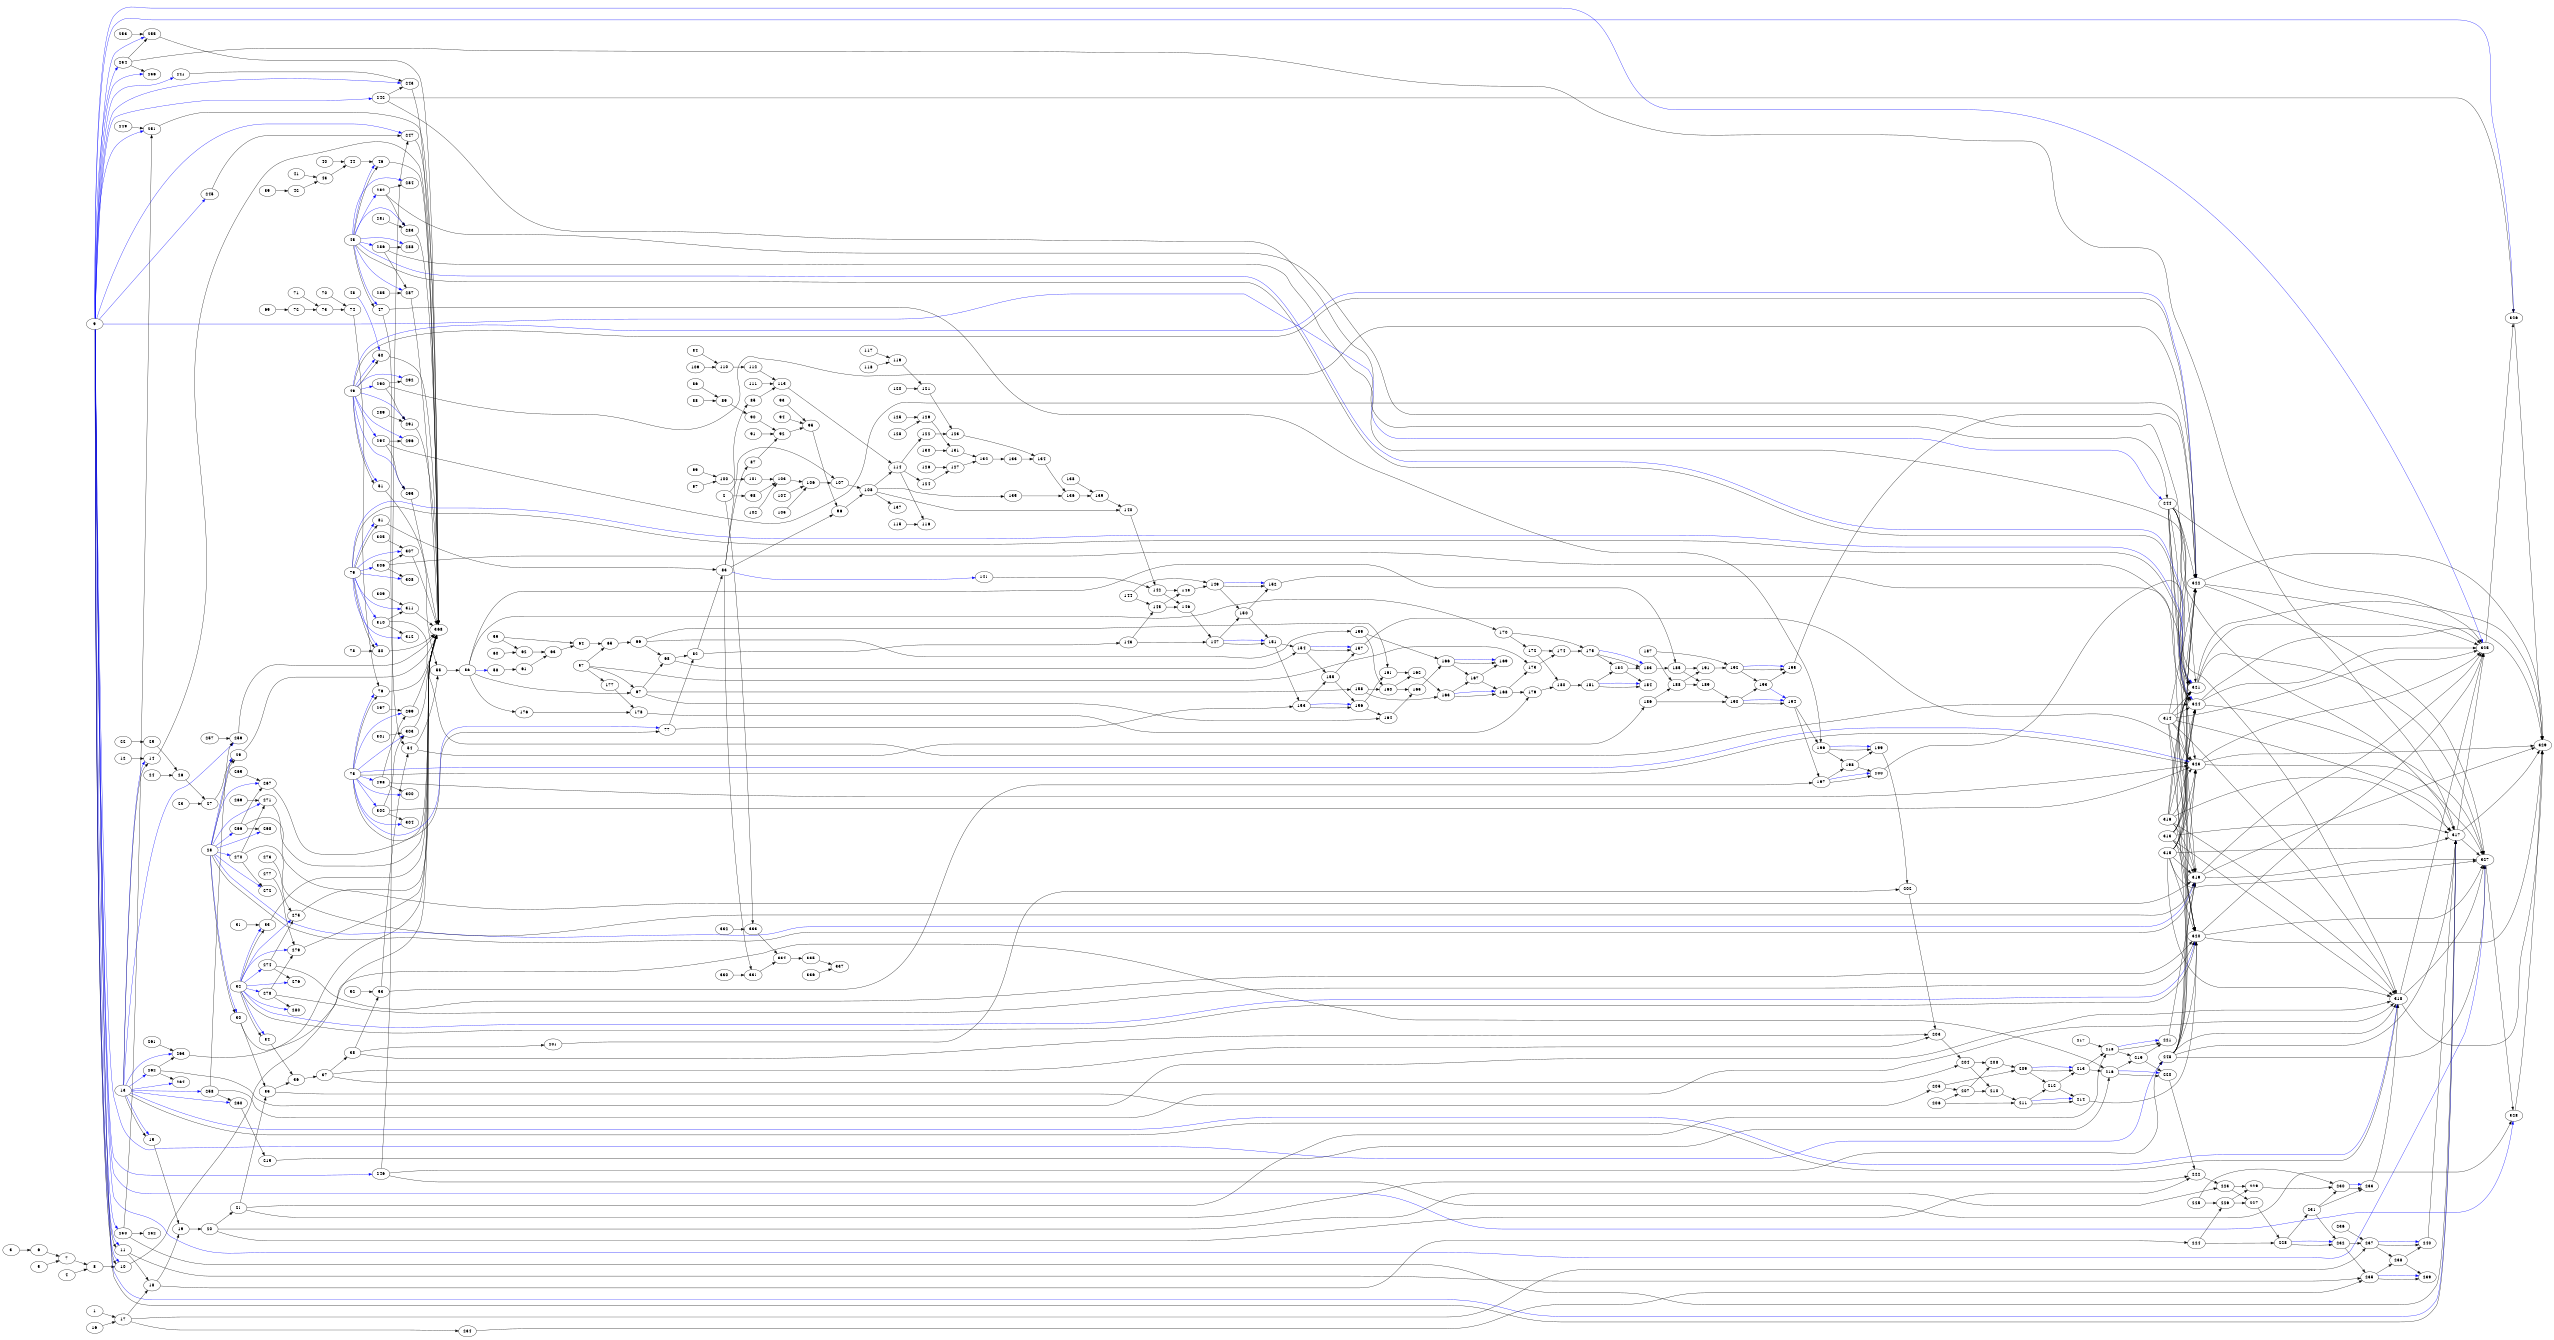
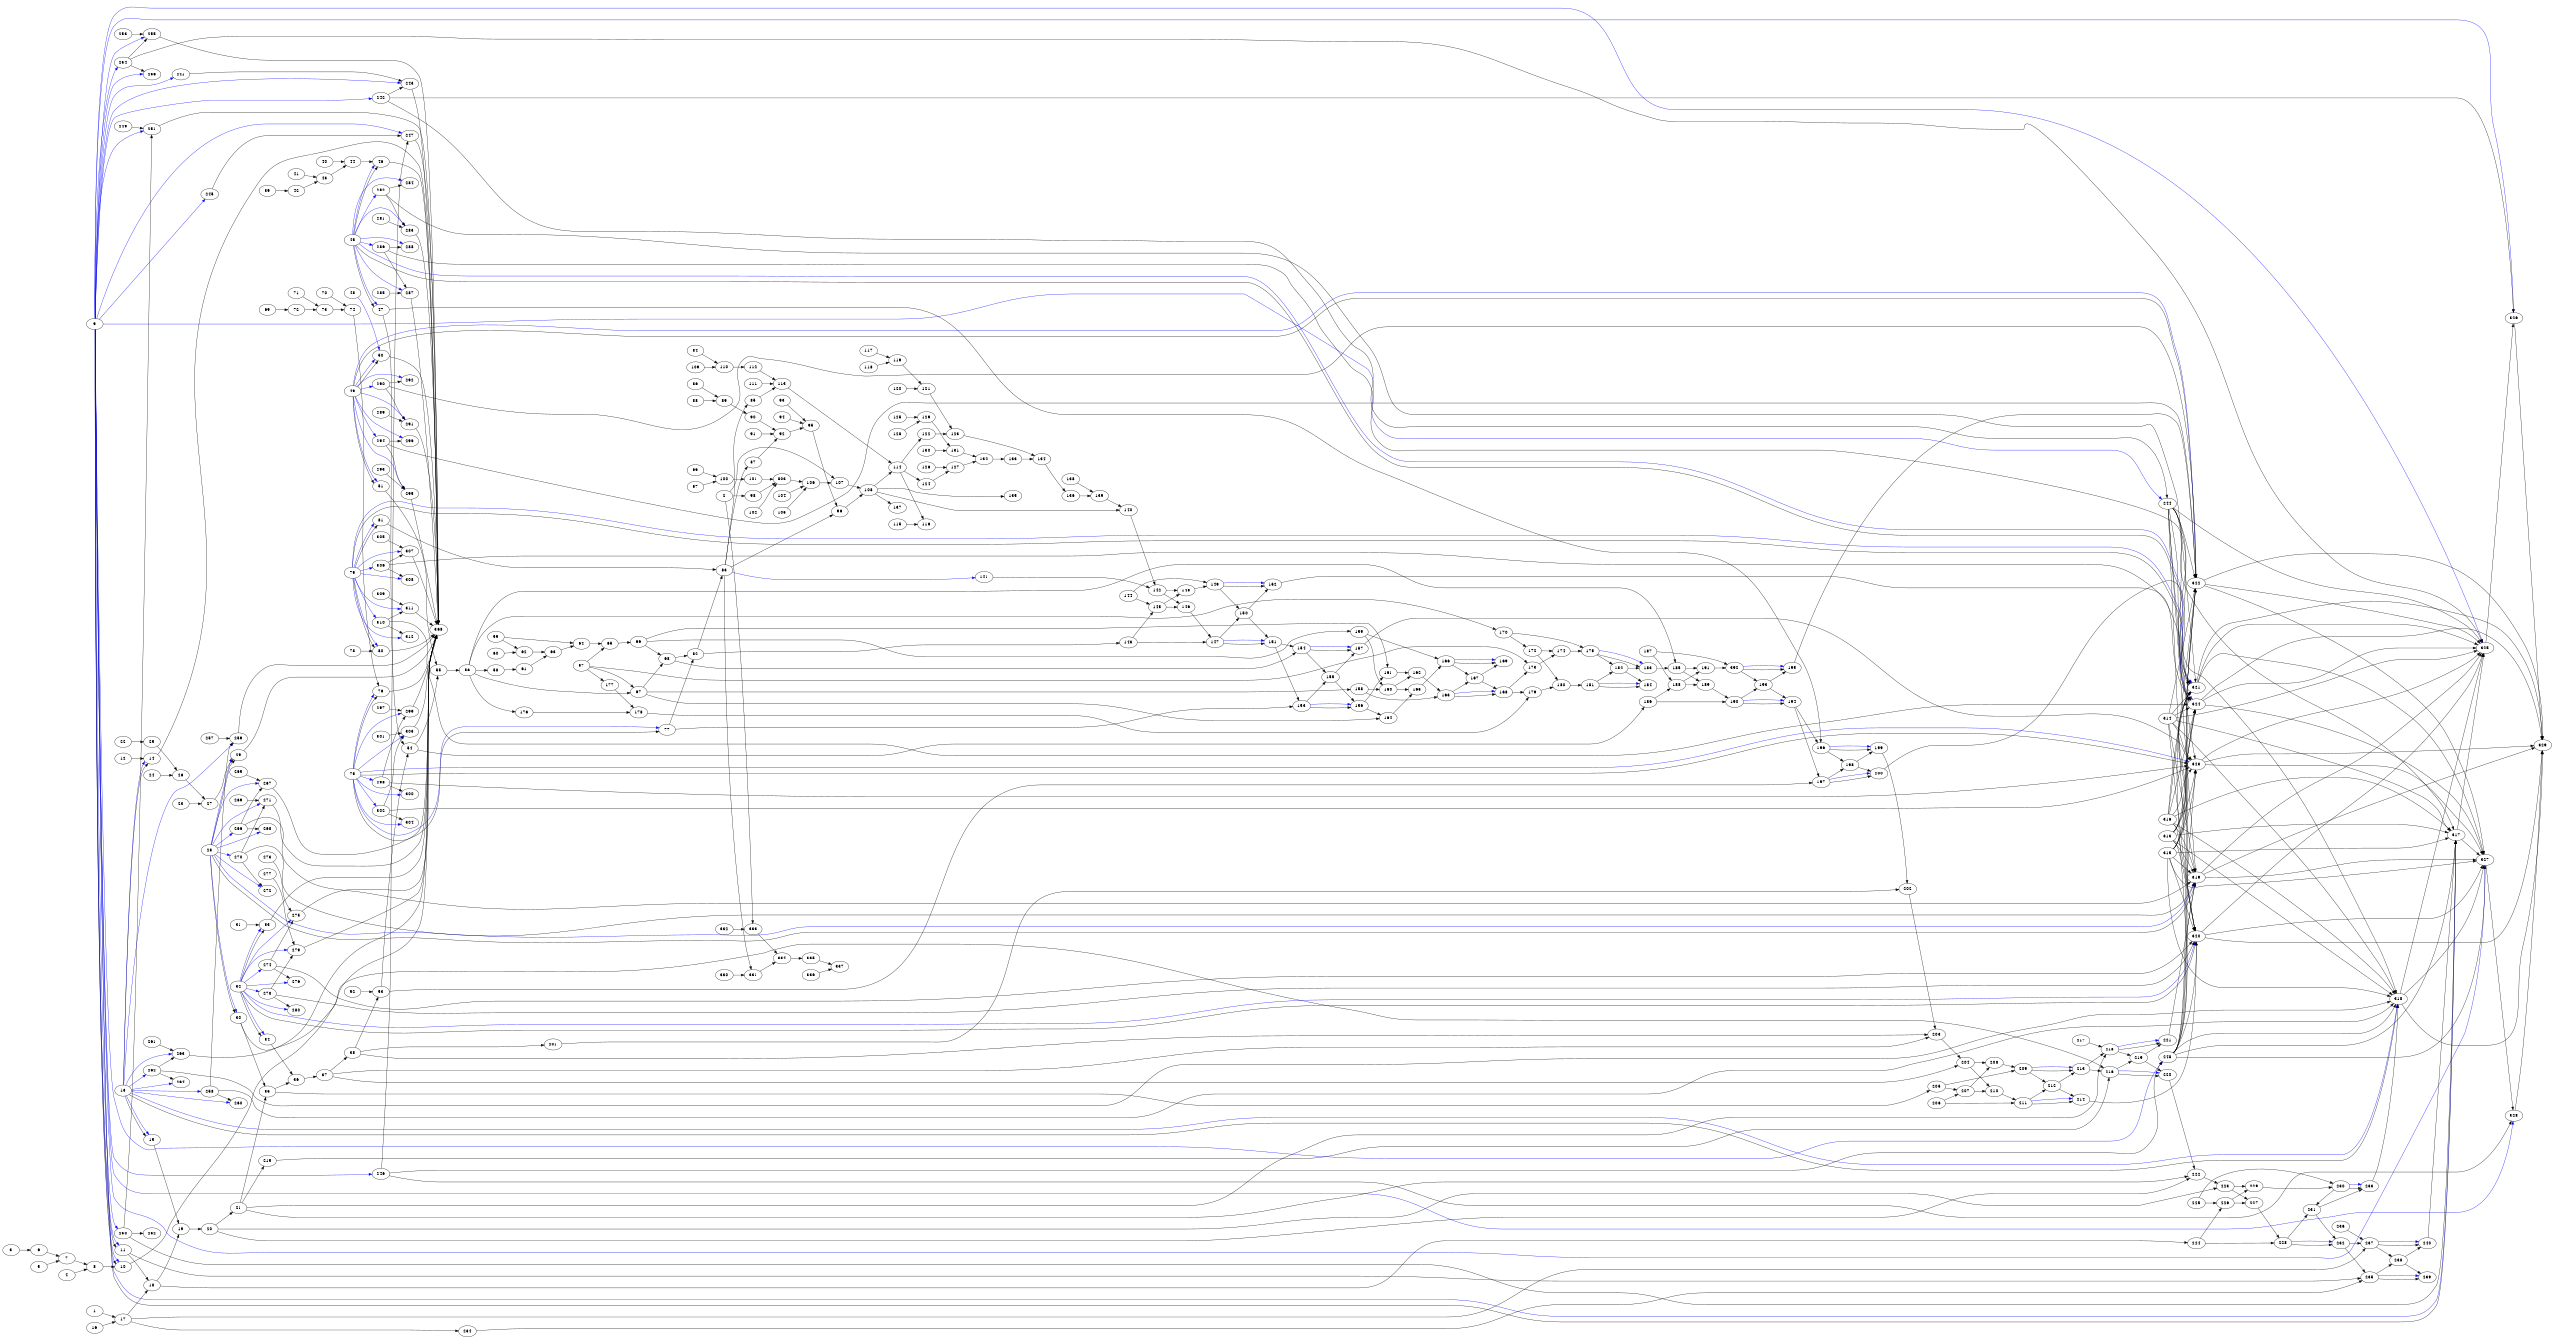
(1510, 86) -> (1443, 46)
none -> (381, 470)
(782, 479) -> (782, 479)
(1040, 496) -> none
(1735, 668) -> (1735, 668)
(480, 670) -> (480, 670)
(1777, 693) -> (1777, 693)
(2503, 795) -> none
(252, 1131) -> (252, 1186)
(2327, 1200) -> (2326, 1196)
